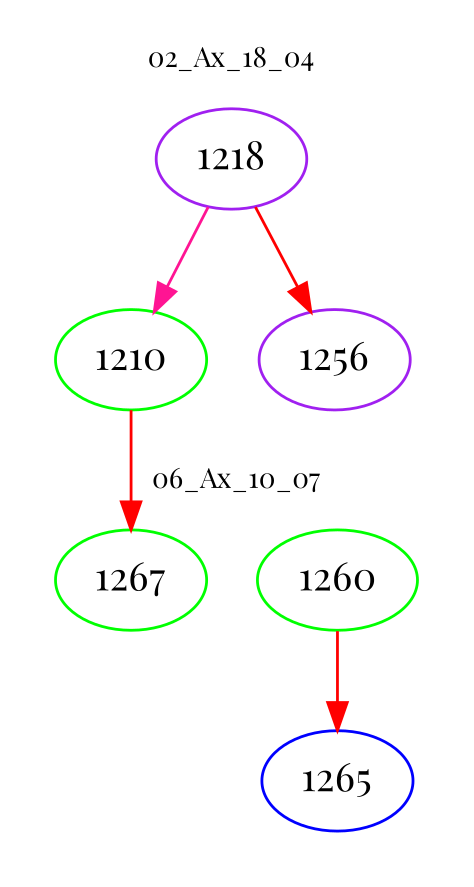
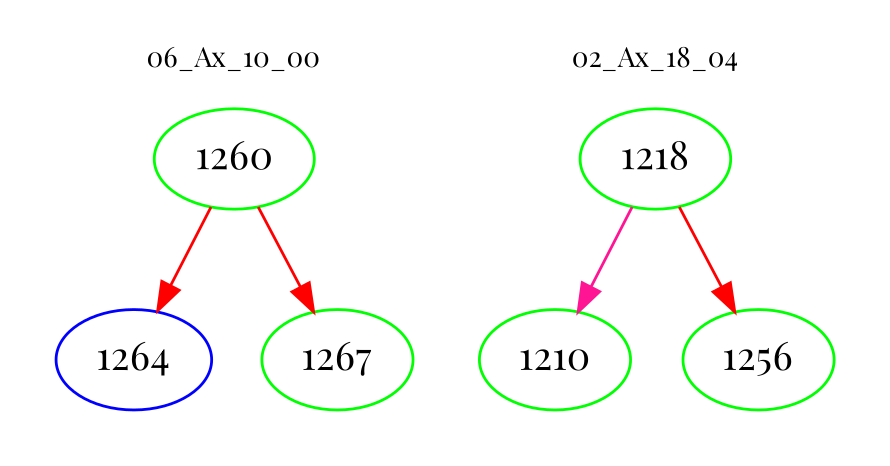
(231, 159) -> (655, 159)
(335, 360) -> (759, 360)
(131, 472) -> (279, 247)
(237, 481) -> (234, 60)
(337, 781) -> (134, 360)
